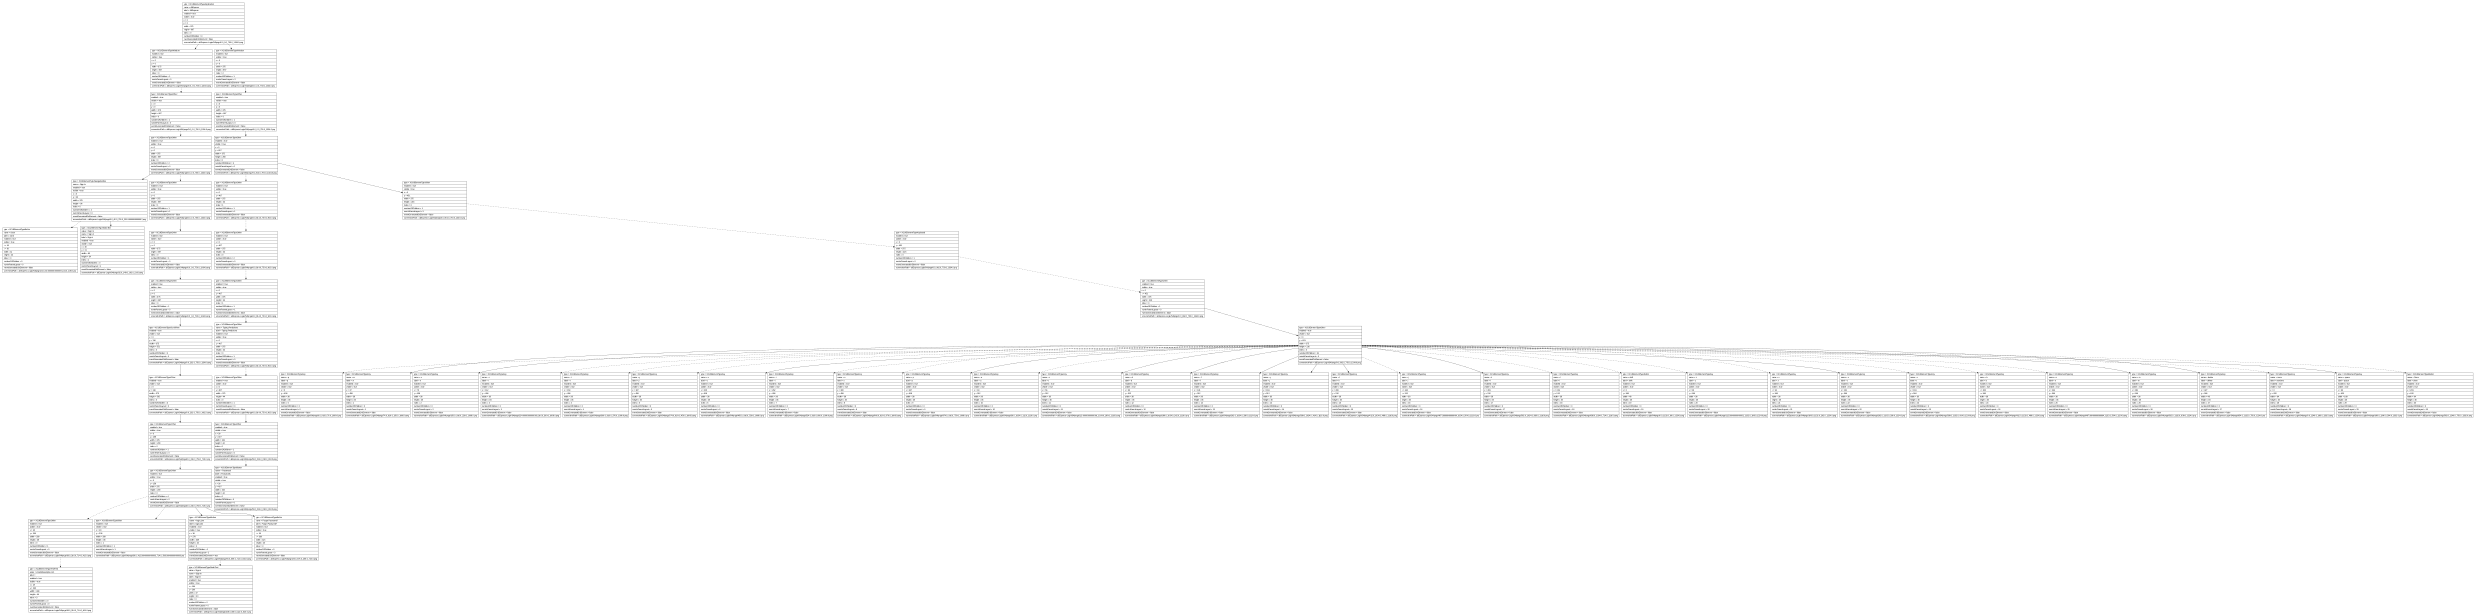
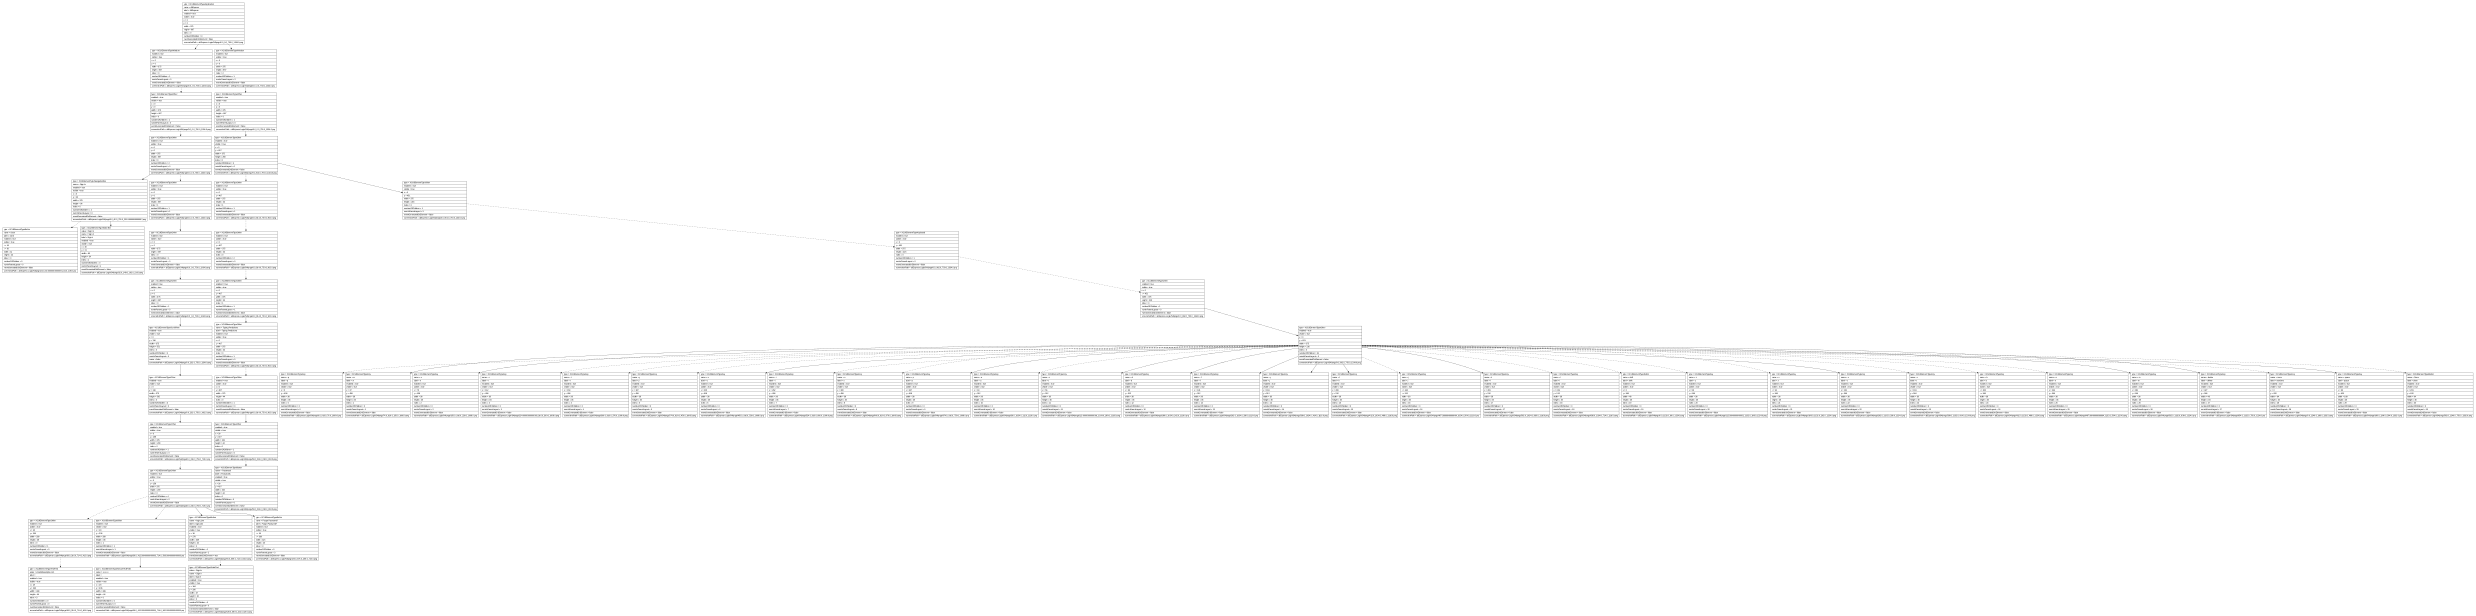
(164, 360) -> (155, 360)
none -> (140, 590)
